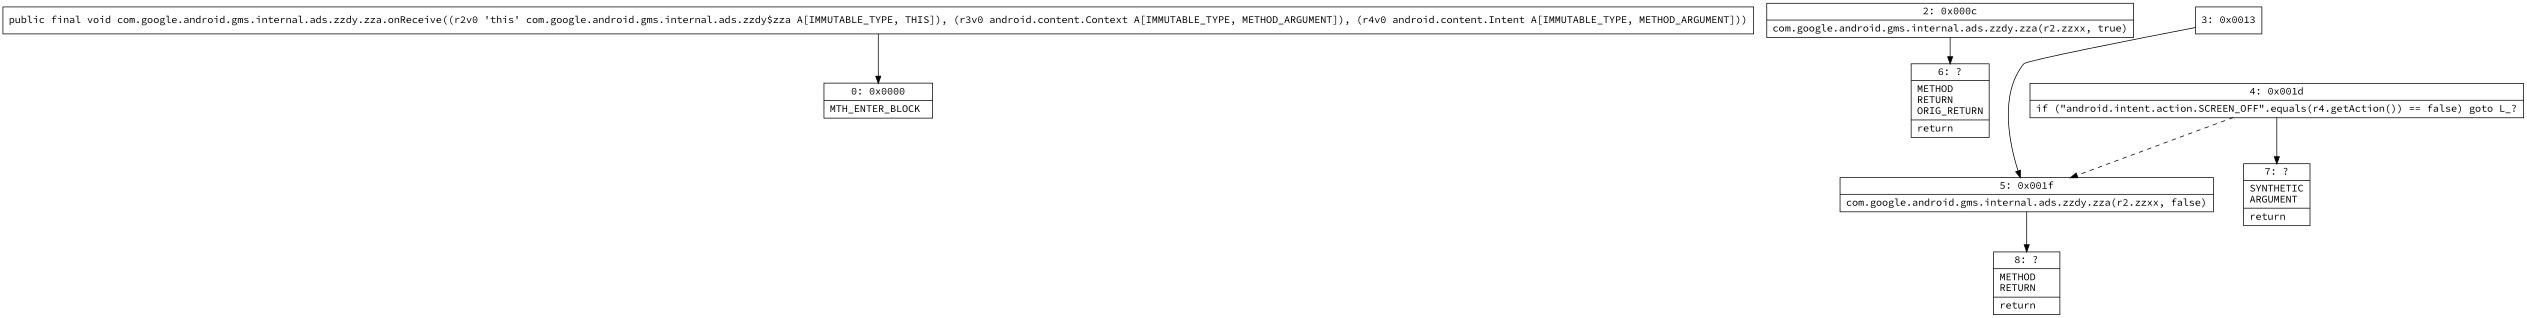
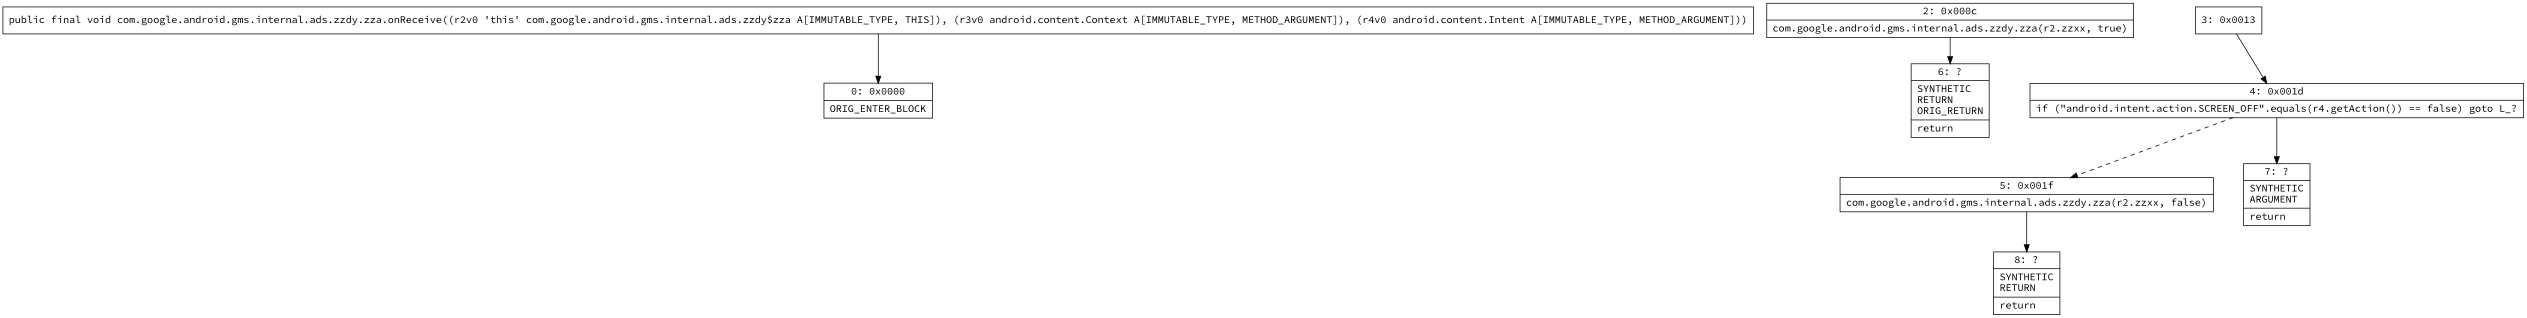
(2055, 56) -> (2250, 56)
(1935, 89) -> (1944, 89)
(875, 109) -> (878, 109)
(2018, 277) -> (2027, 277)
